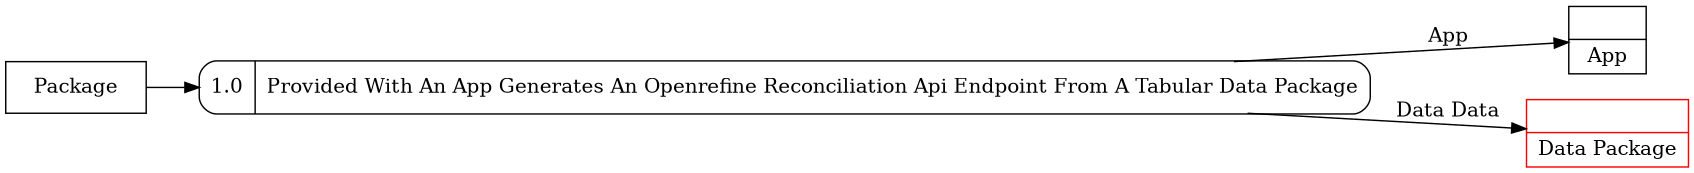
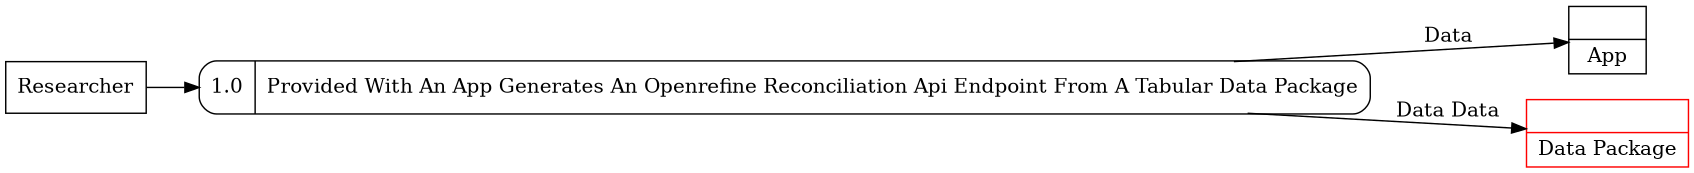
(1448, 37) -> (1448, 37)
(76, 87) -> (76, 87)
